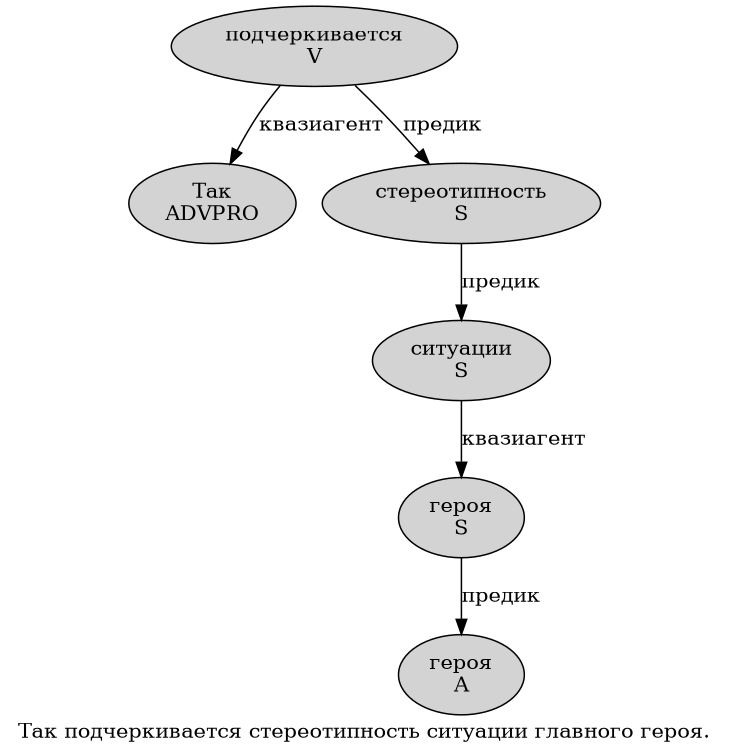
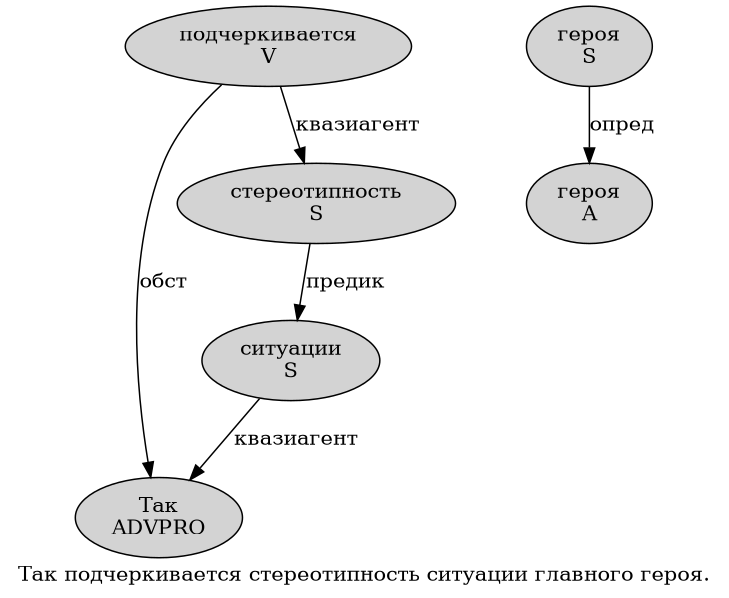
(321, 125) -> (163, 282)
(443, 125) -> (358, 125)
(461, 431) -> (230, 433)
(501, 596) -> (622, 125)
